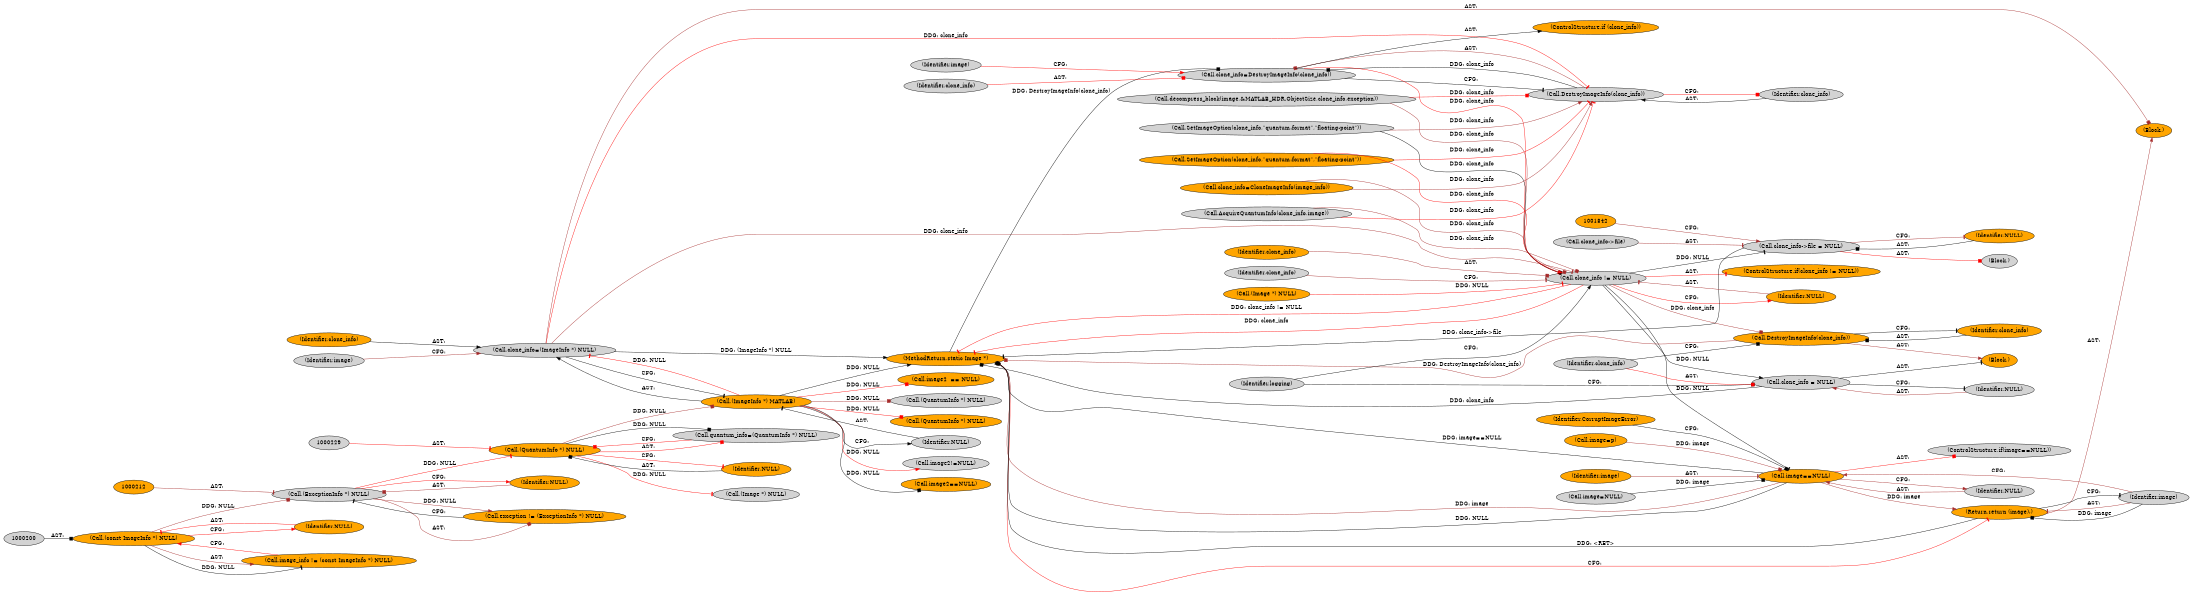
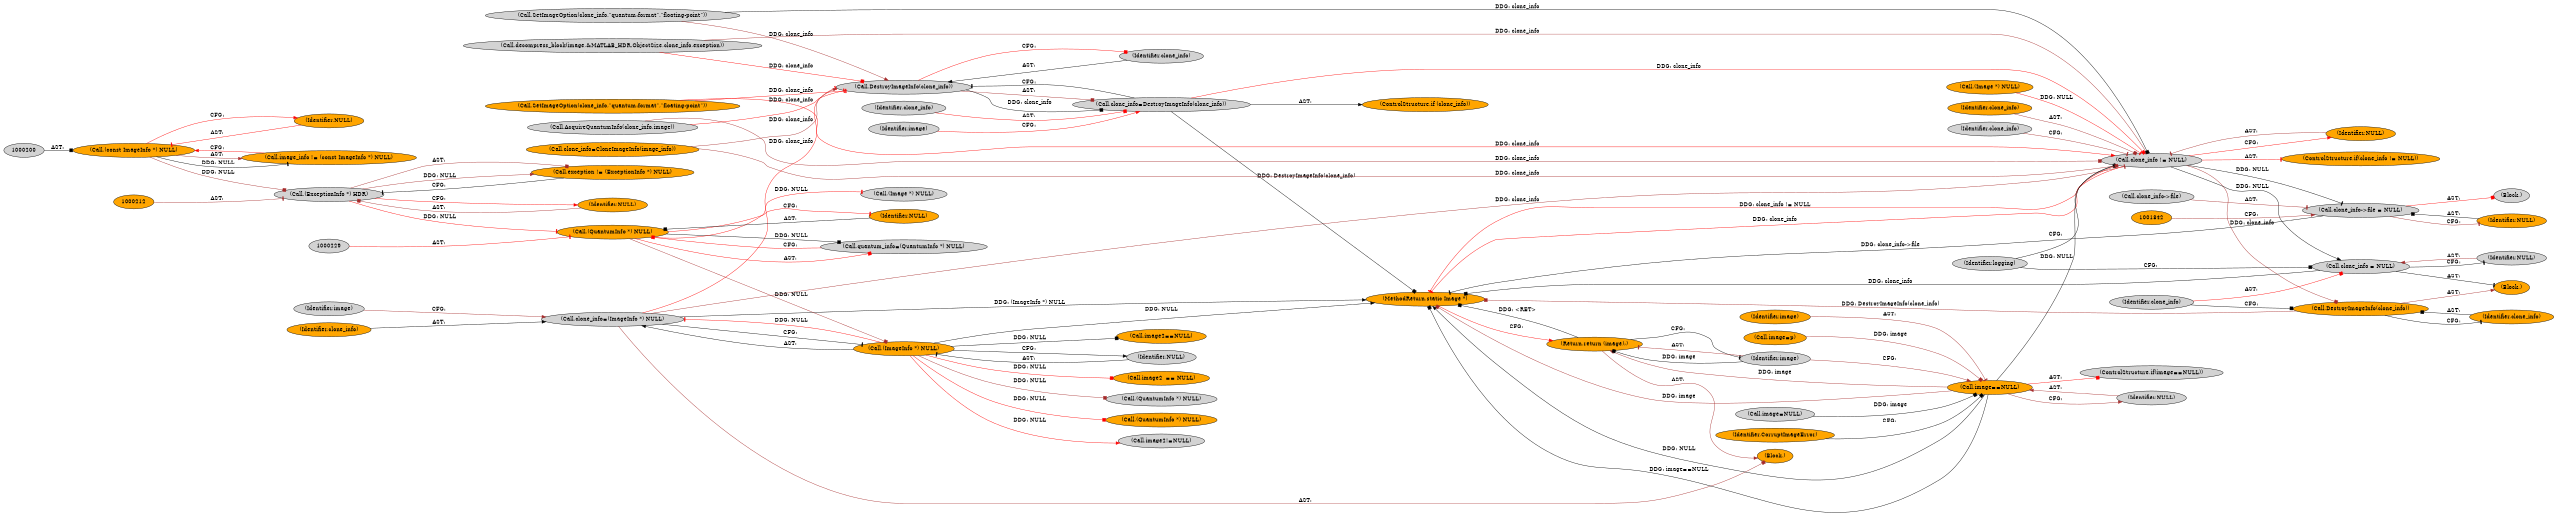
(1050, 170) -> (1292, 201)
(1454, 359) -> (2078, 223)
(1670, 390) -> (2068, 273)
(756, 402) -> (904, 349)
(329, 494) -> (329, 195)
(1400, 566) -> (1492, 329)
